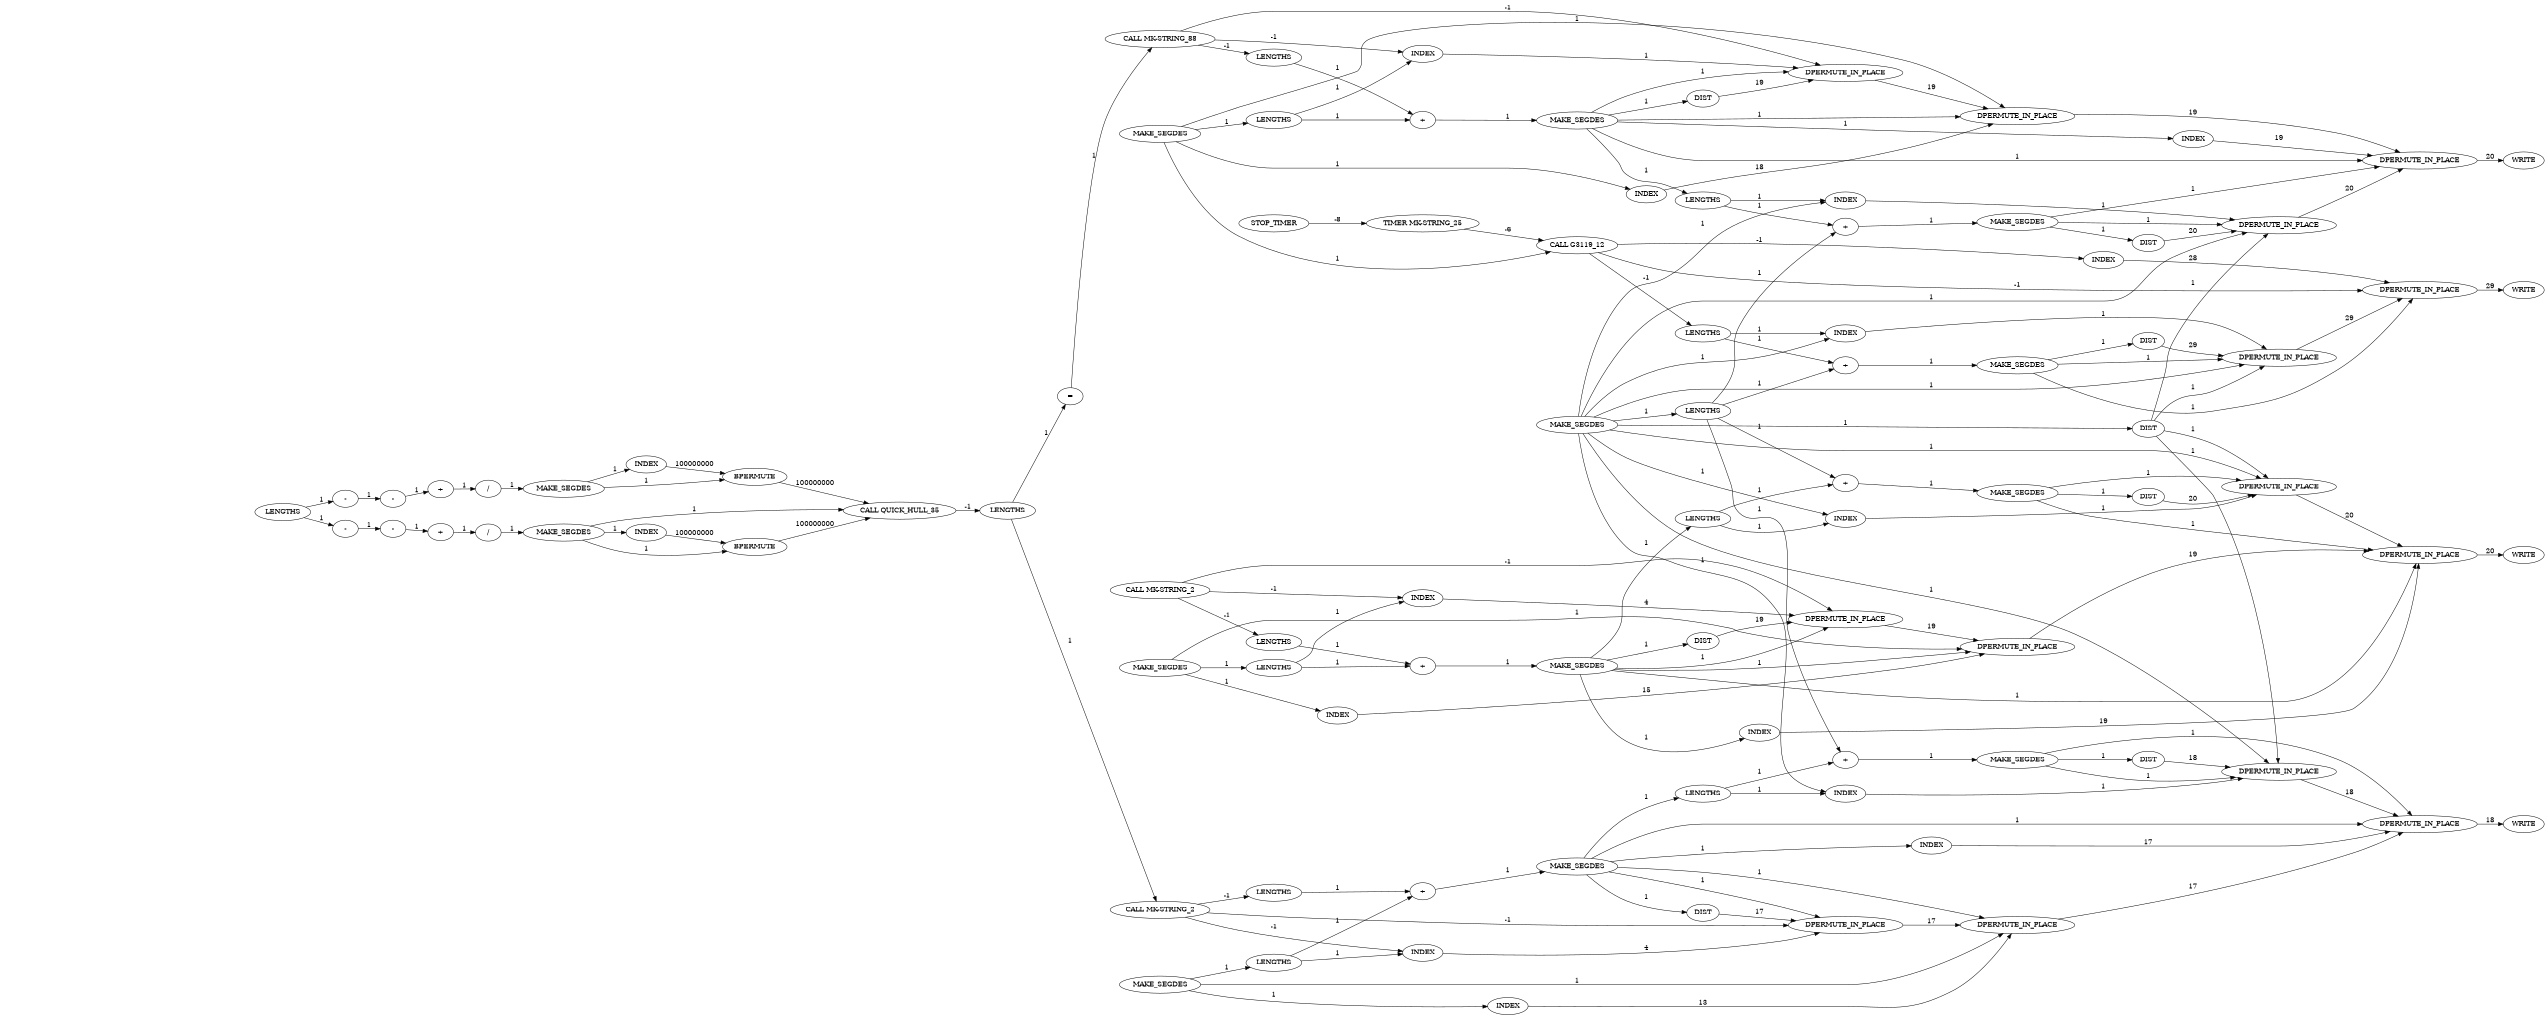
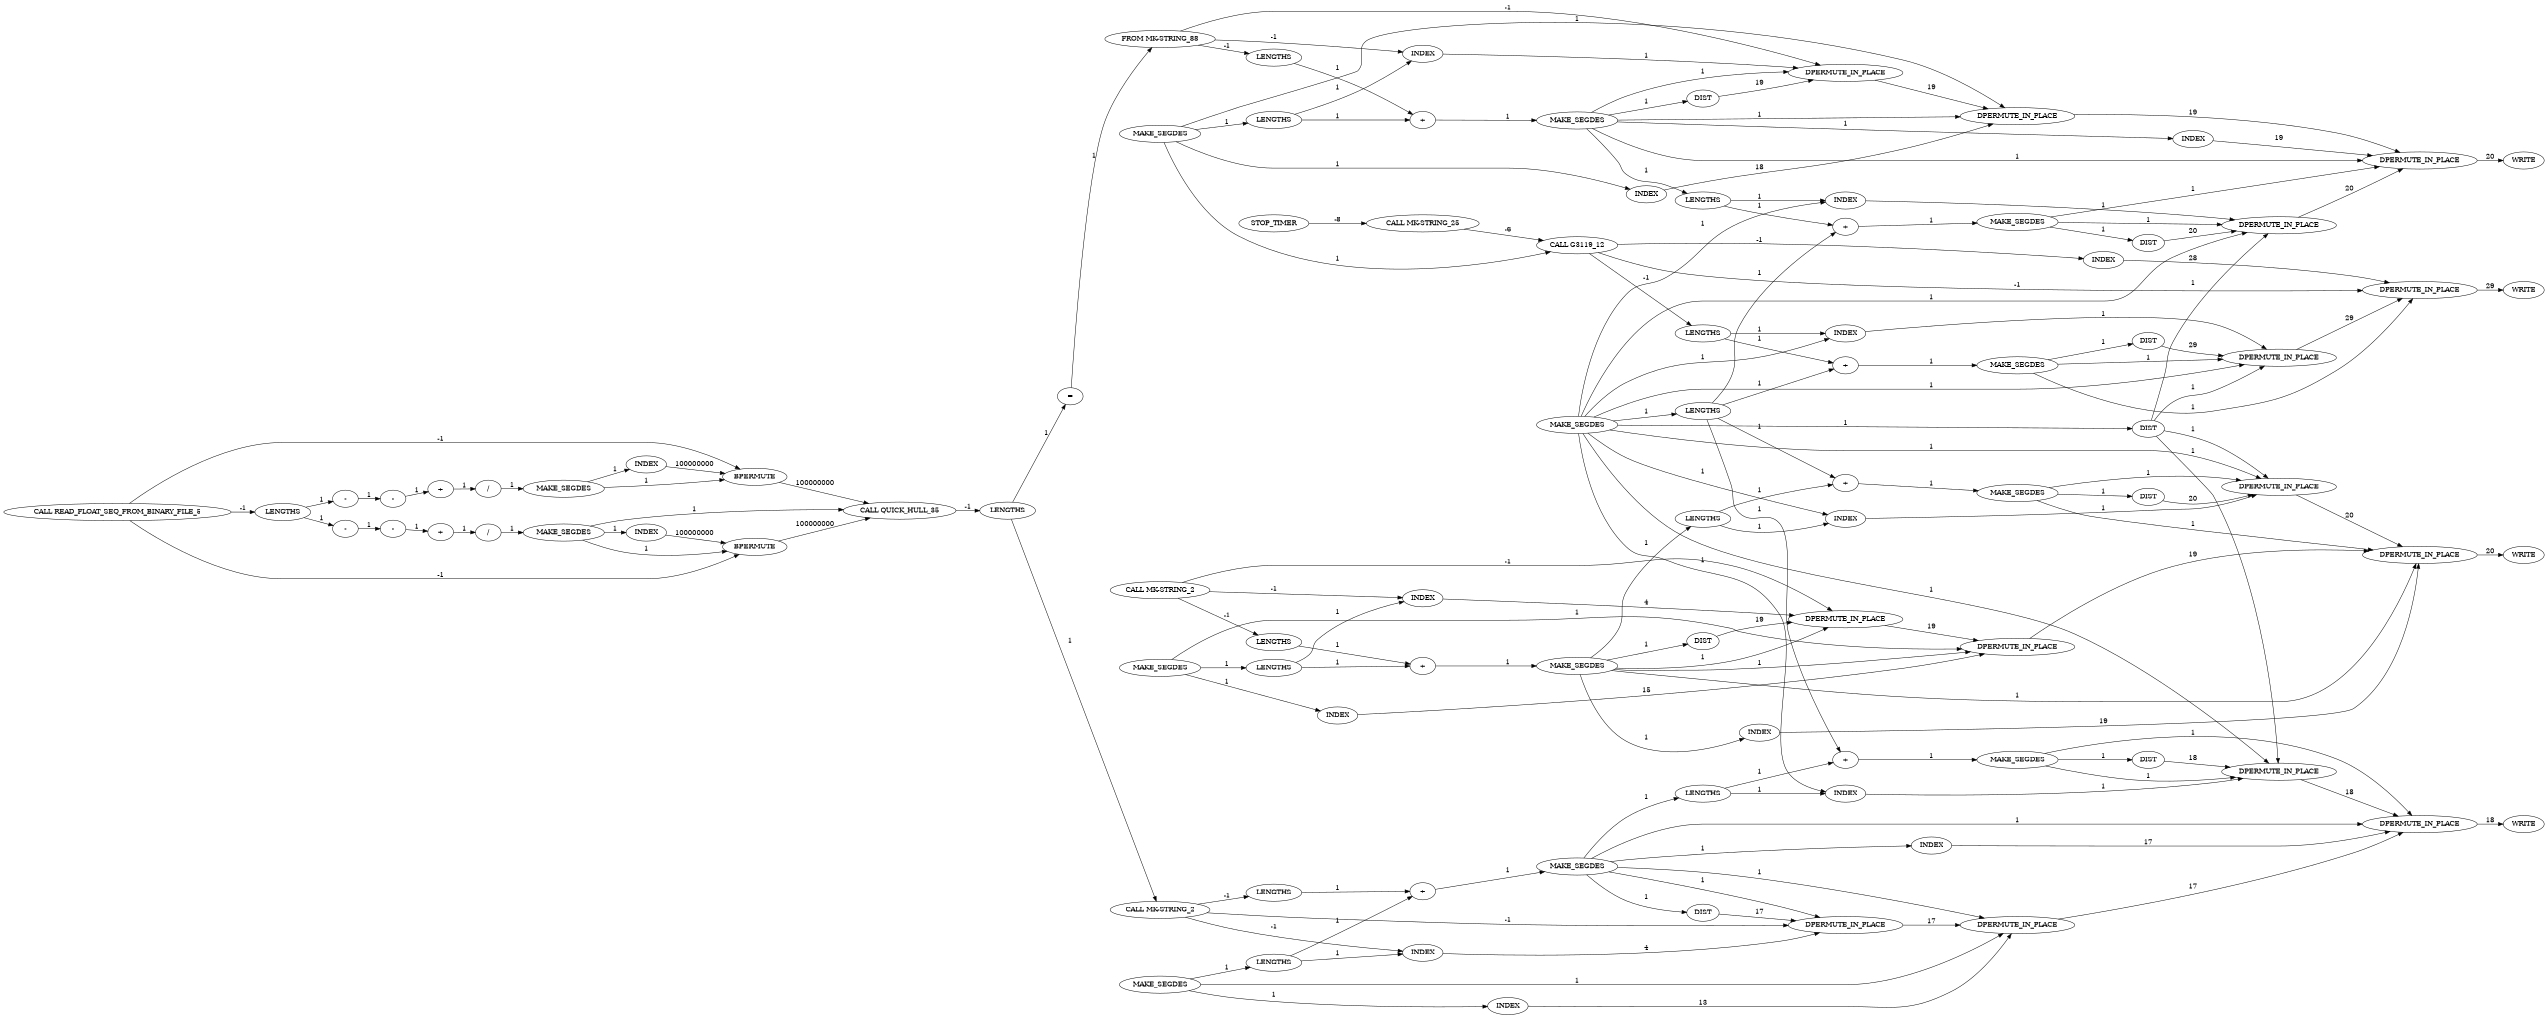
(1160, 39) -> (1160, 39)
(1423, 223) -> (1423, 223)
none -> (117, 512)
